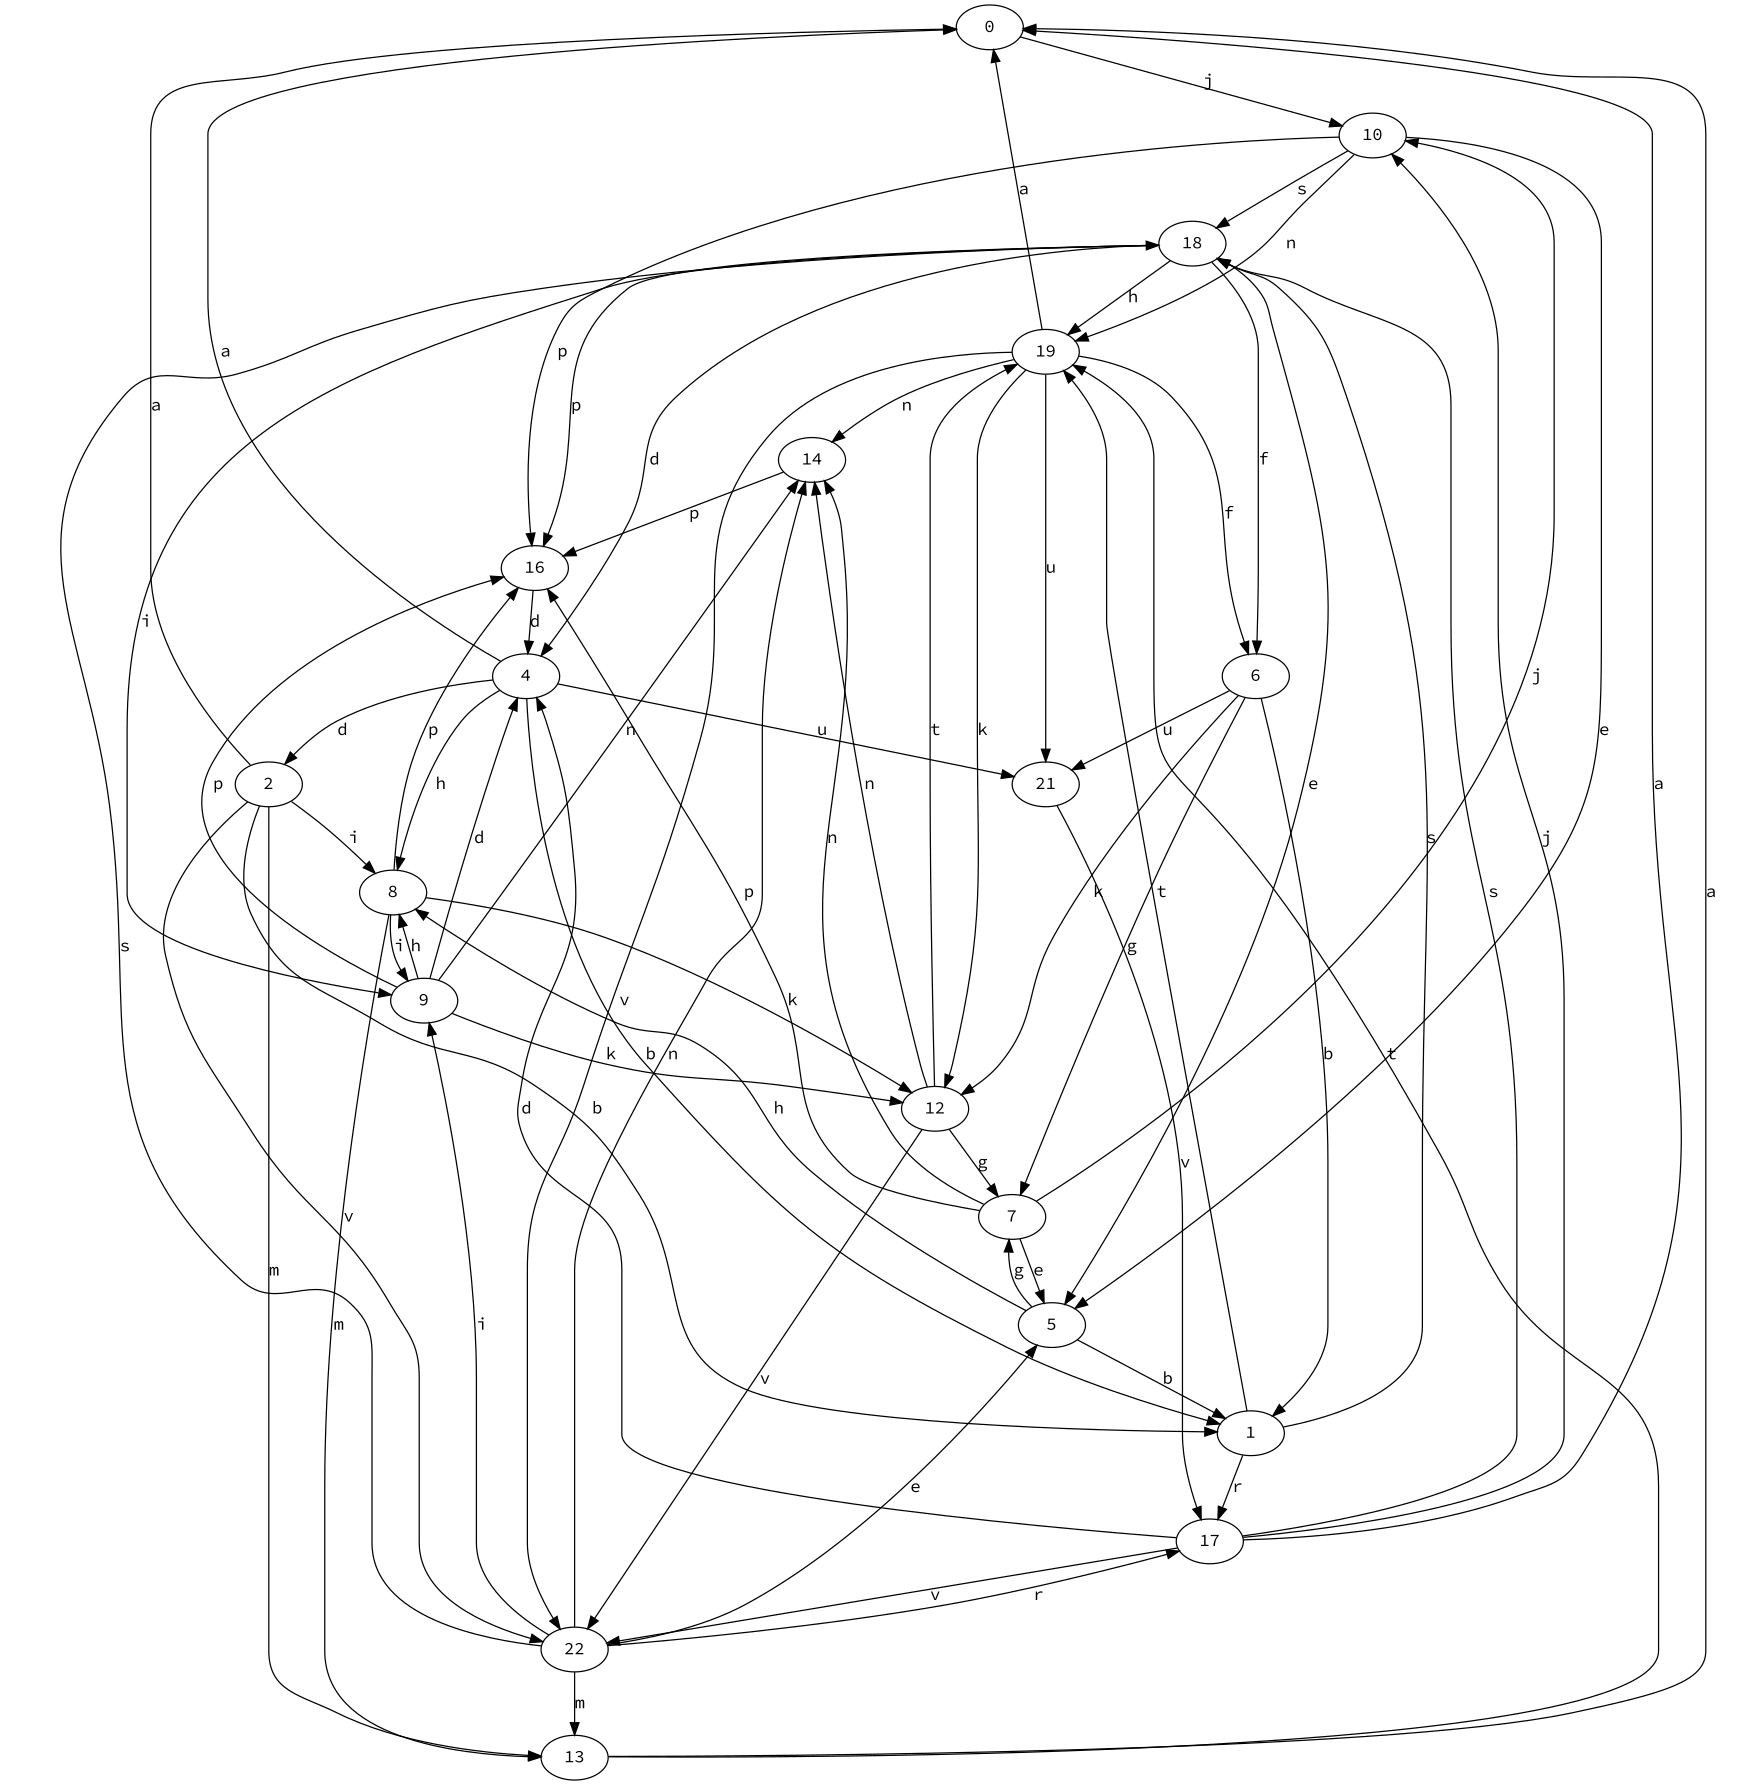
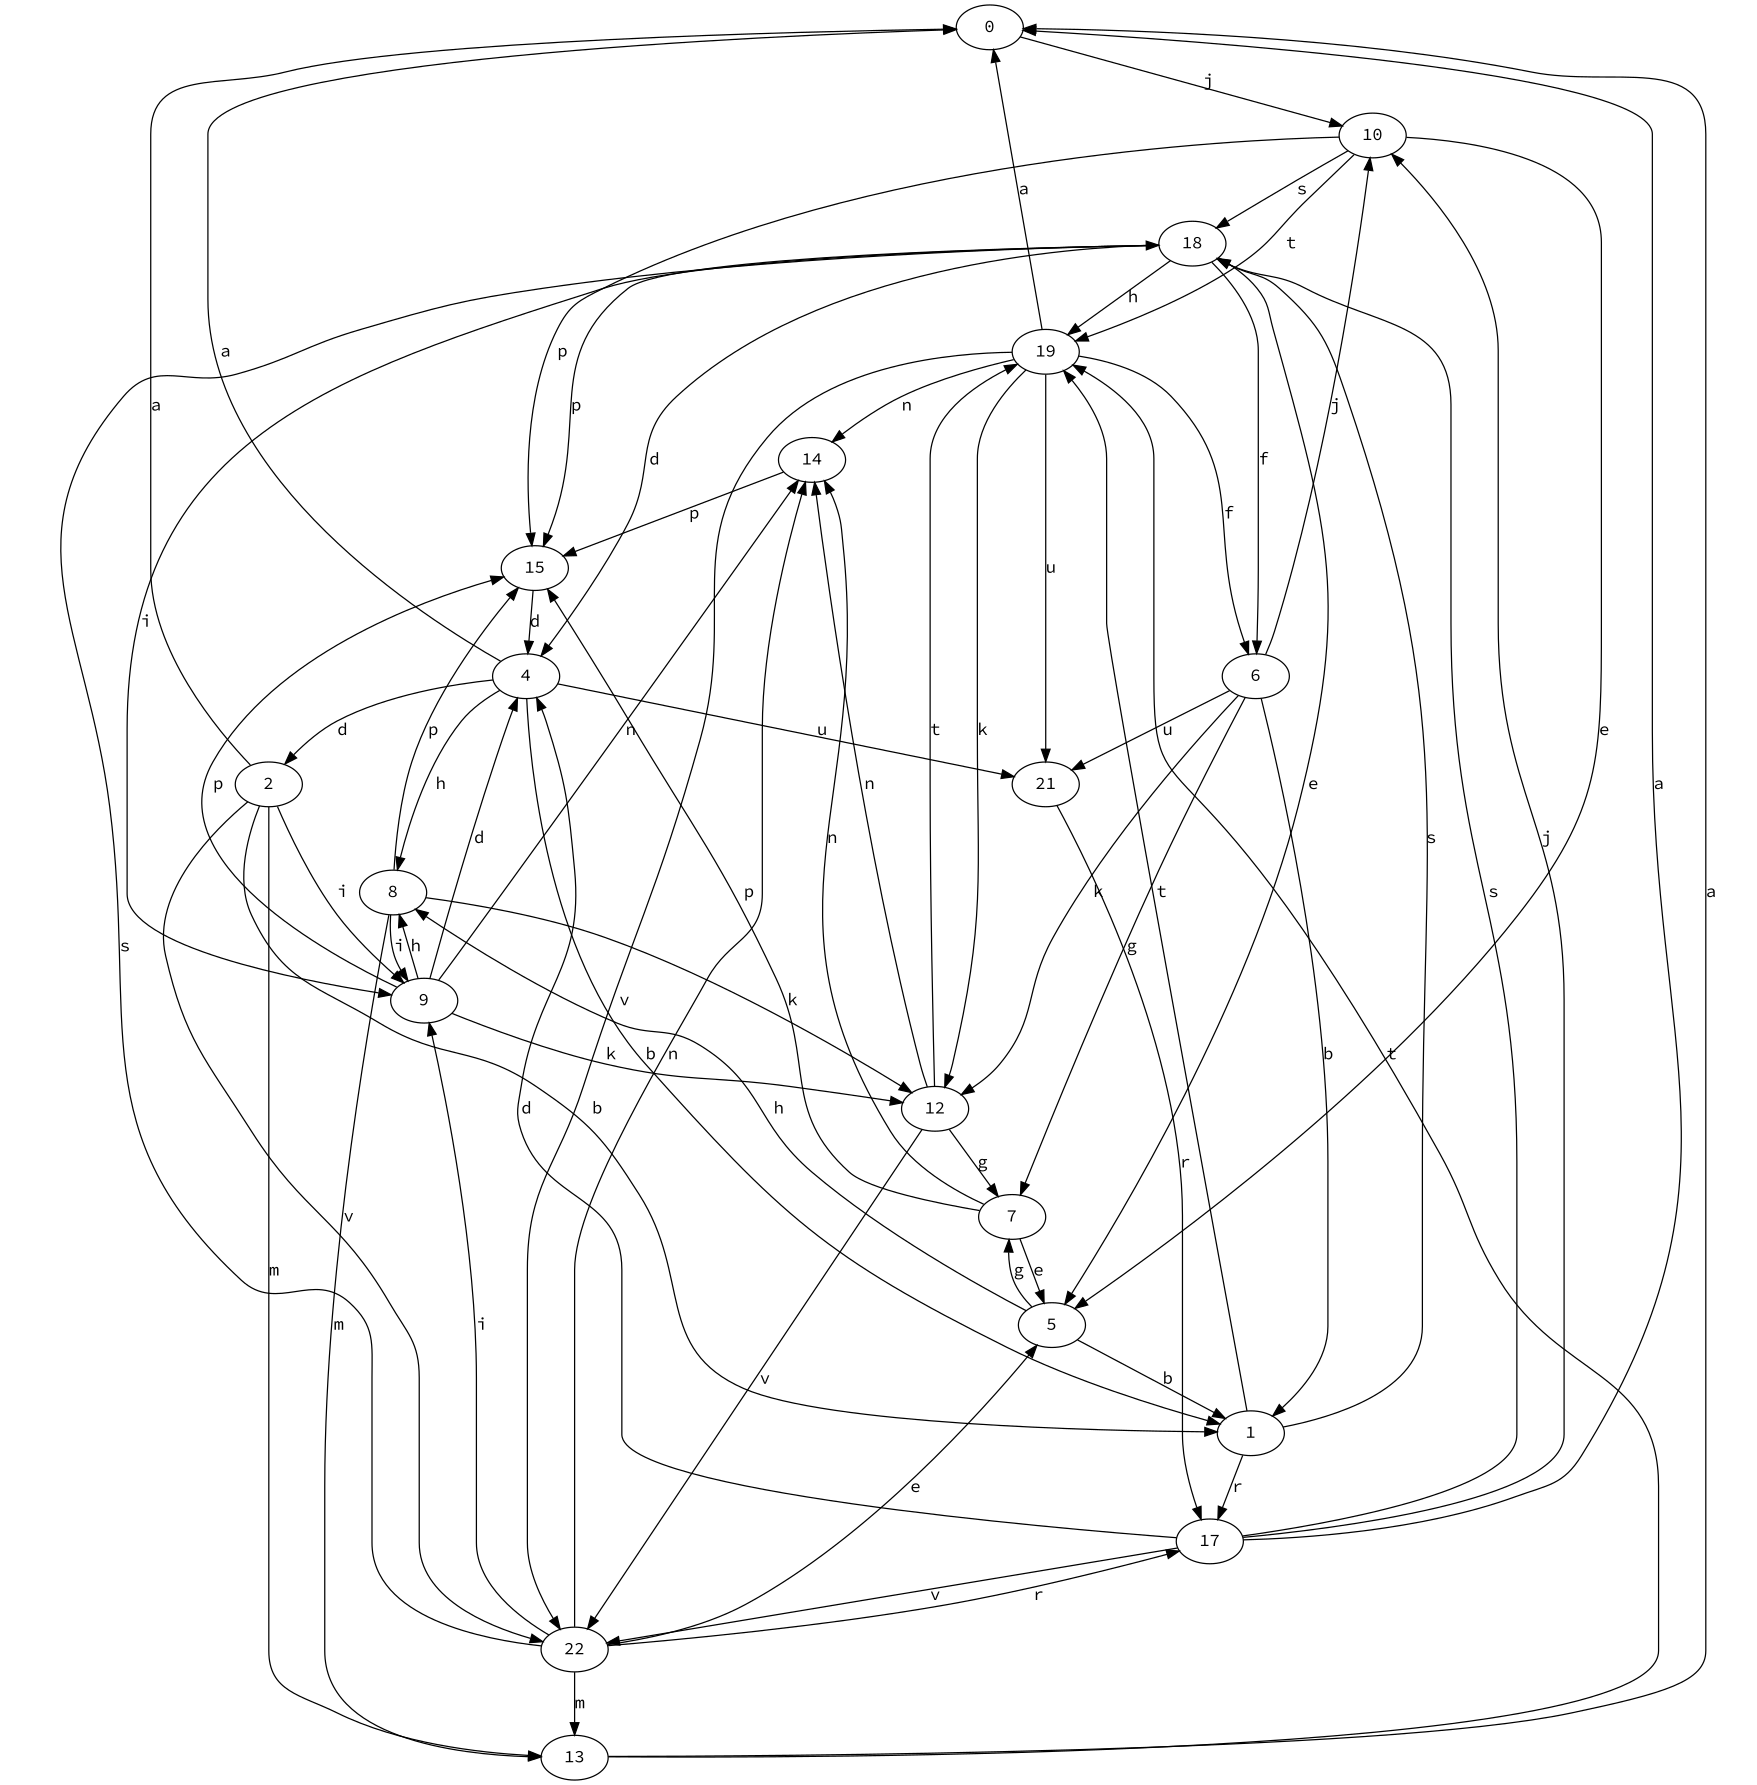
(1291, 244) -> (1291, 244)
(535, 568) -> (535, 568)
(1489, 757) -> (1328, 415)
(330, 831) -> (325, 898)
(1186, 1163) -> (1186, 1163)
